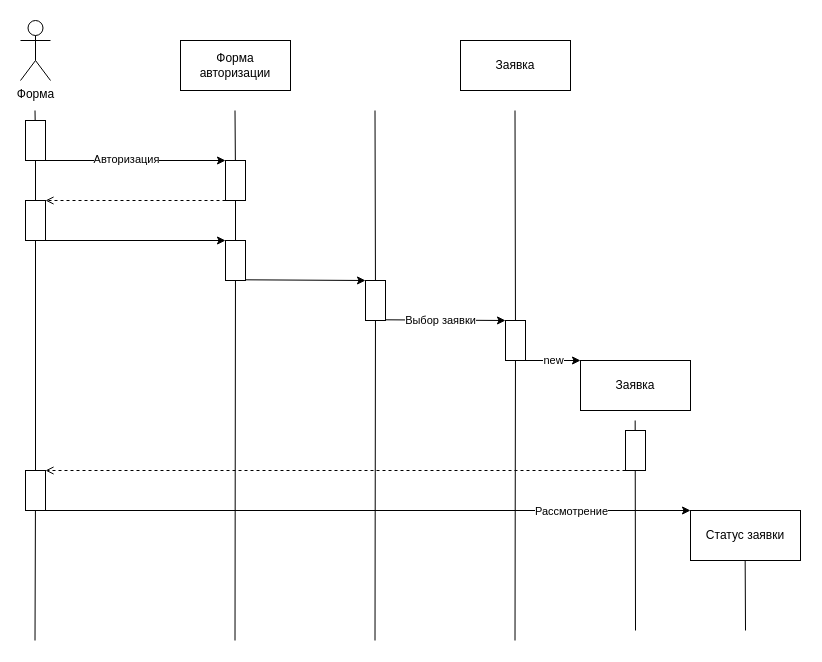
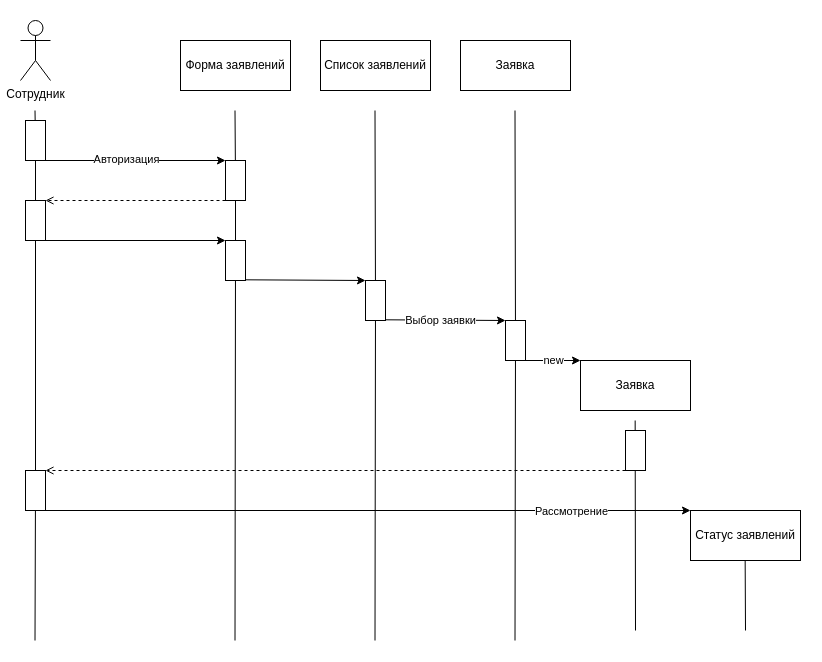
(236, 66) -> (236, 66)
none -> (376, 66)
(36, 95) -> (36, 95)
(746, 536) -> (746, 536)
